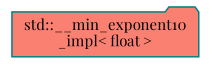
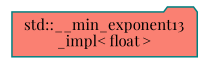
(105, 34) -> (105, 34)
